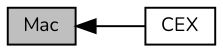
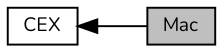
(121, 26) -> (122, 26)
